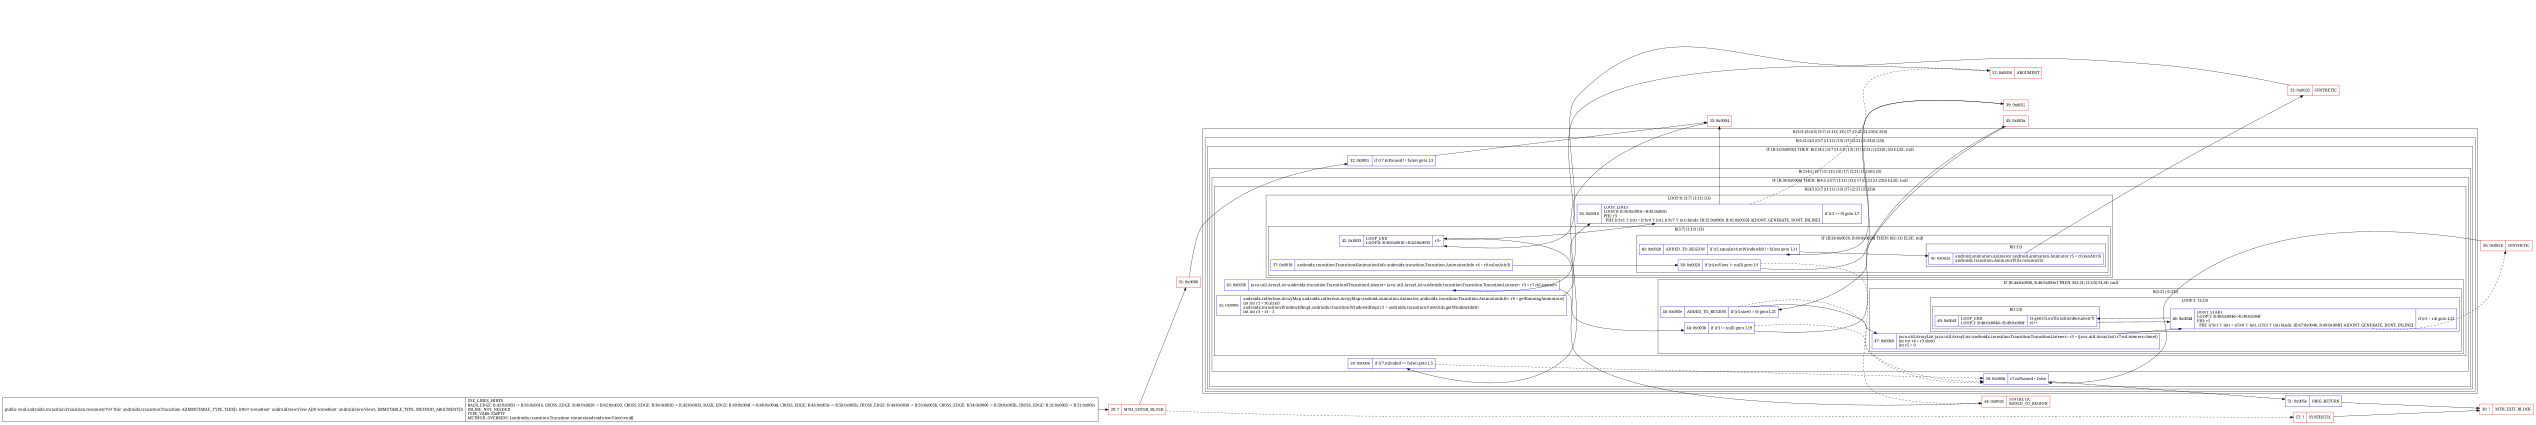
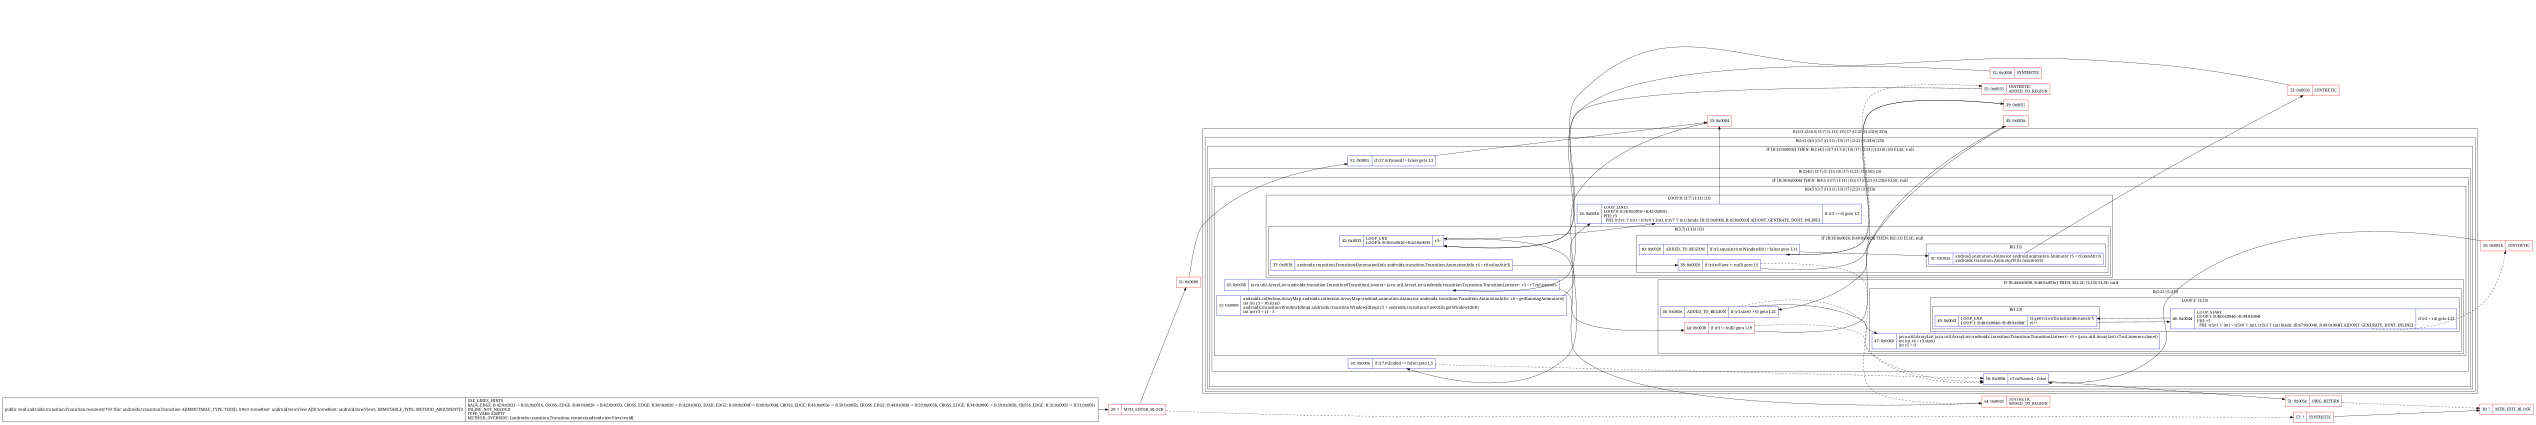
(2028, 73) -> (2028, 73)
none -> (2016, 89)
(1866, 113) -> none
(2210, 312) -> (2210, 312)
(1719, 328) -> (1719, 328)
(2148, 331) -> none
(2313, 401) -> (2313, 401)
(2409, 405) -> (2409, 405)
